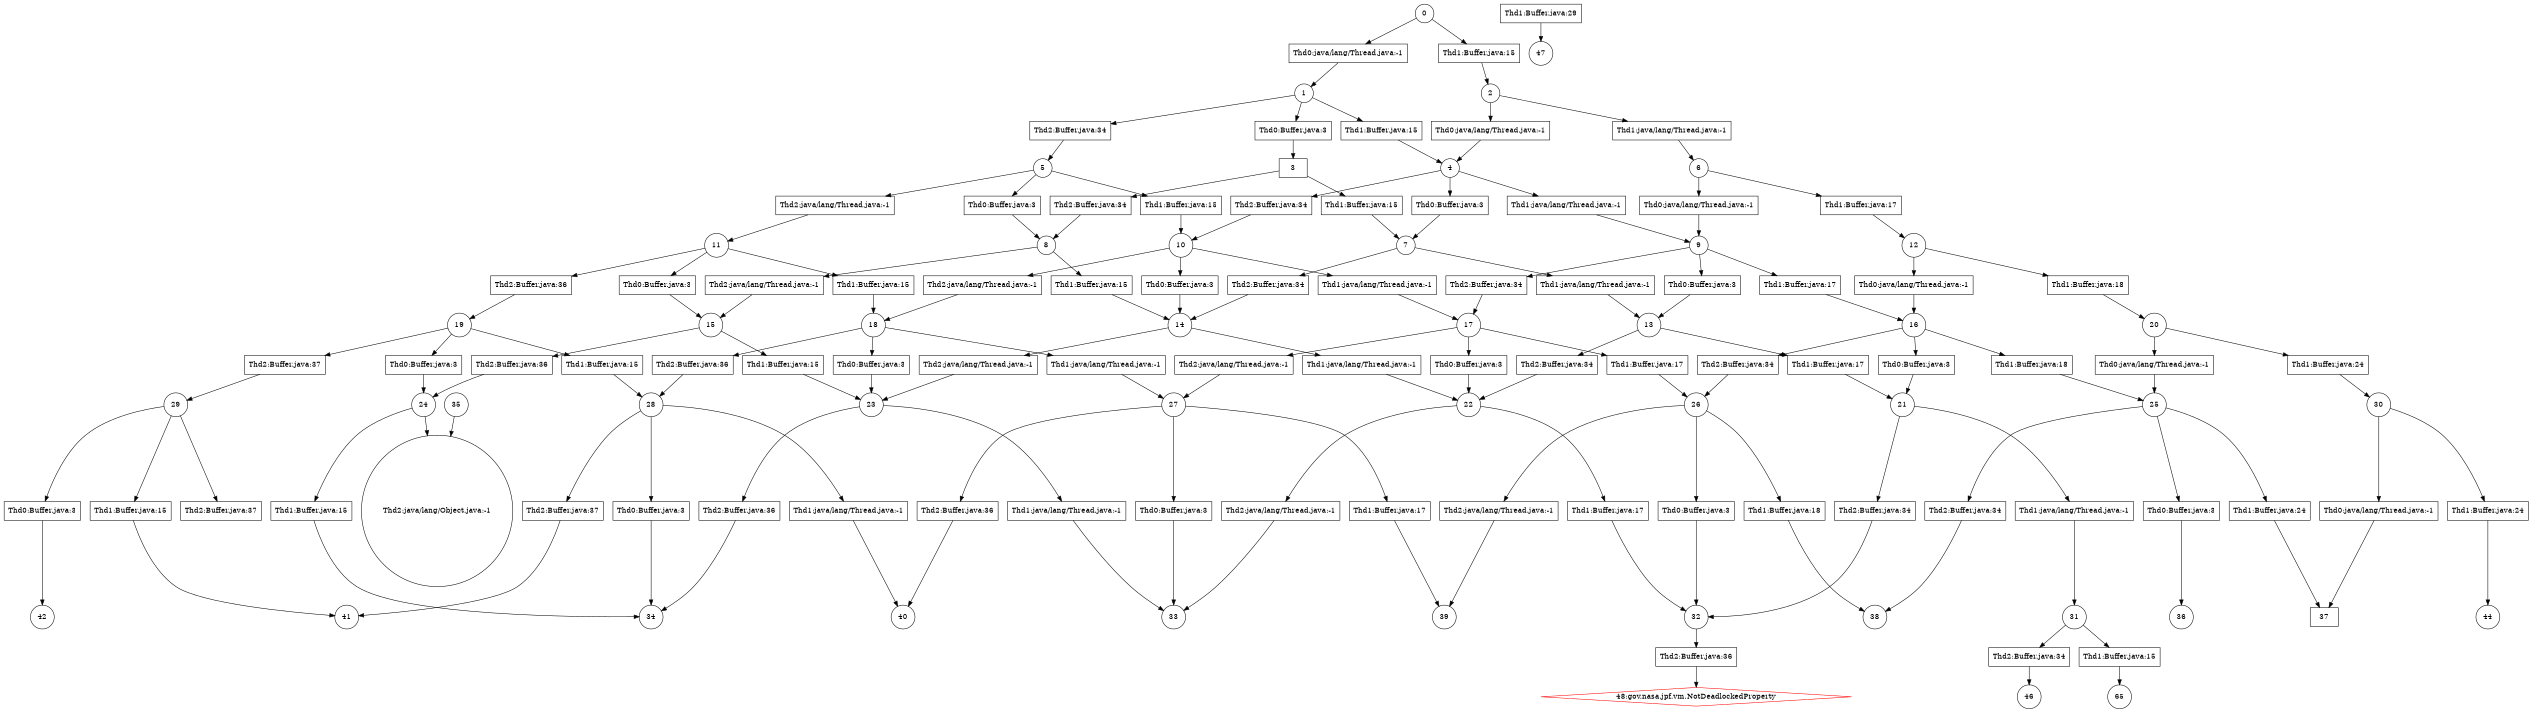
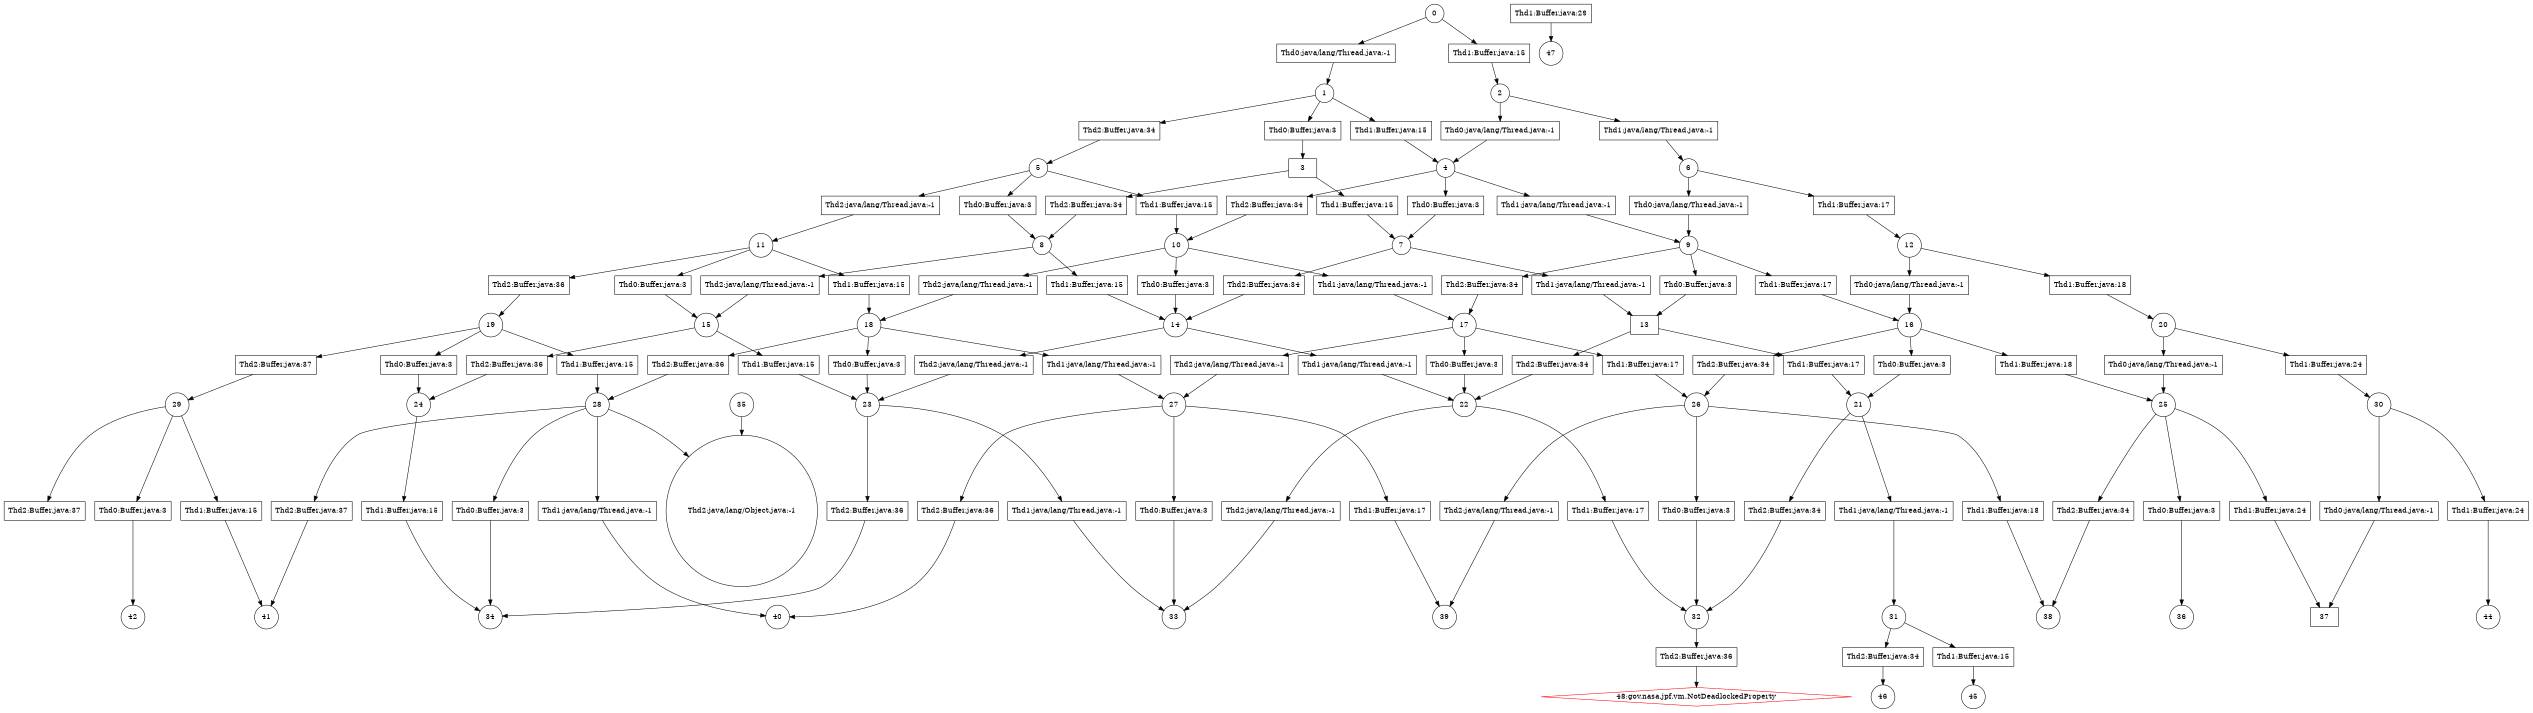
(1649, 325) -> (1645, 325)
(426, 423) -> (649, 428)
(2120, 697) -> (1973, 697)
